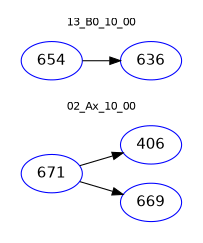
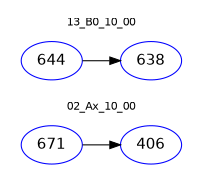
(52, 61) -> (52, 61)
(151, 61) -> (151, 61)
(151, 202) -> none
